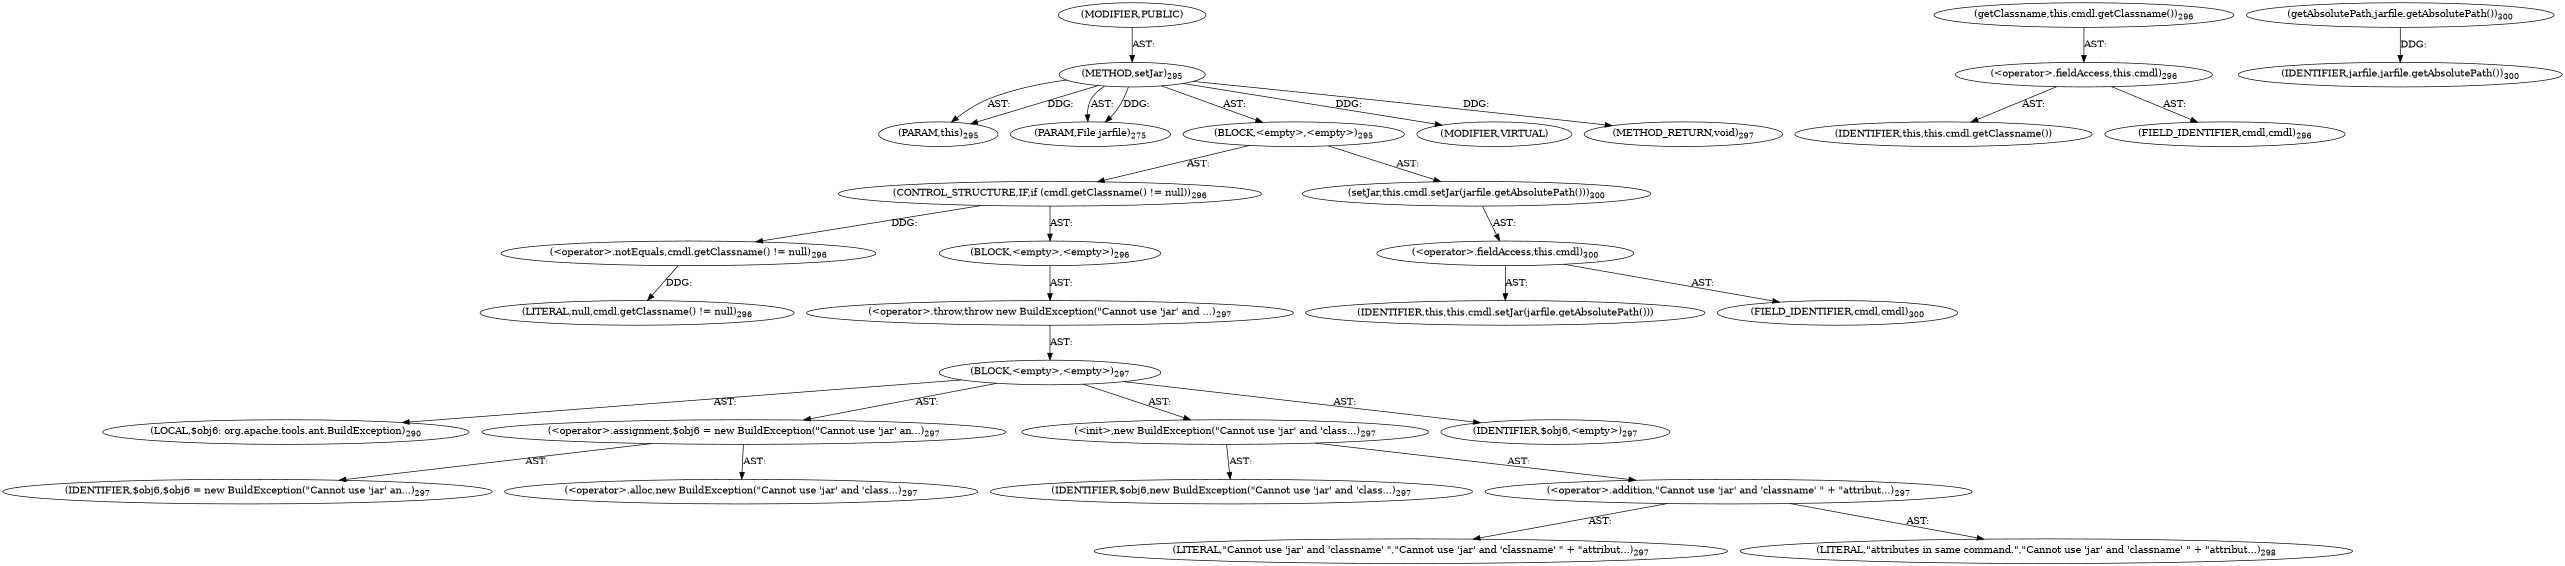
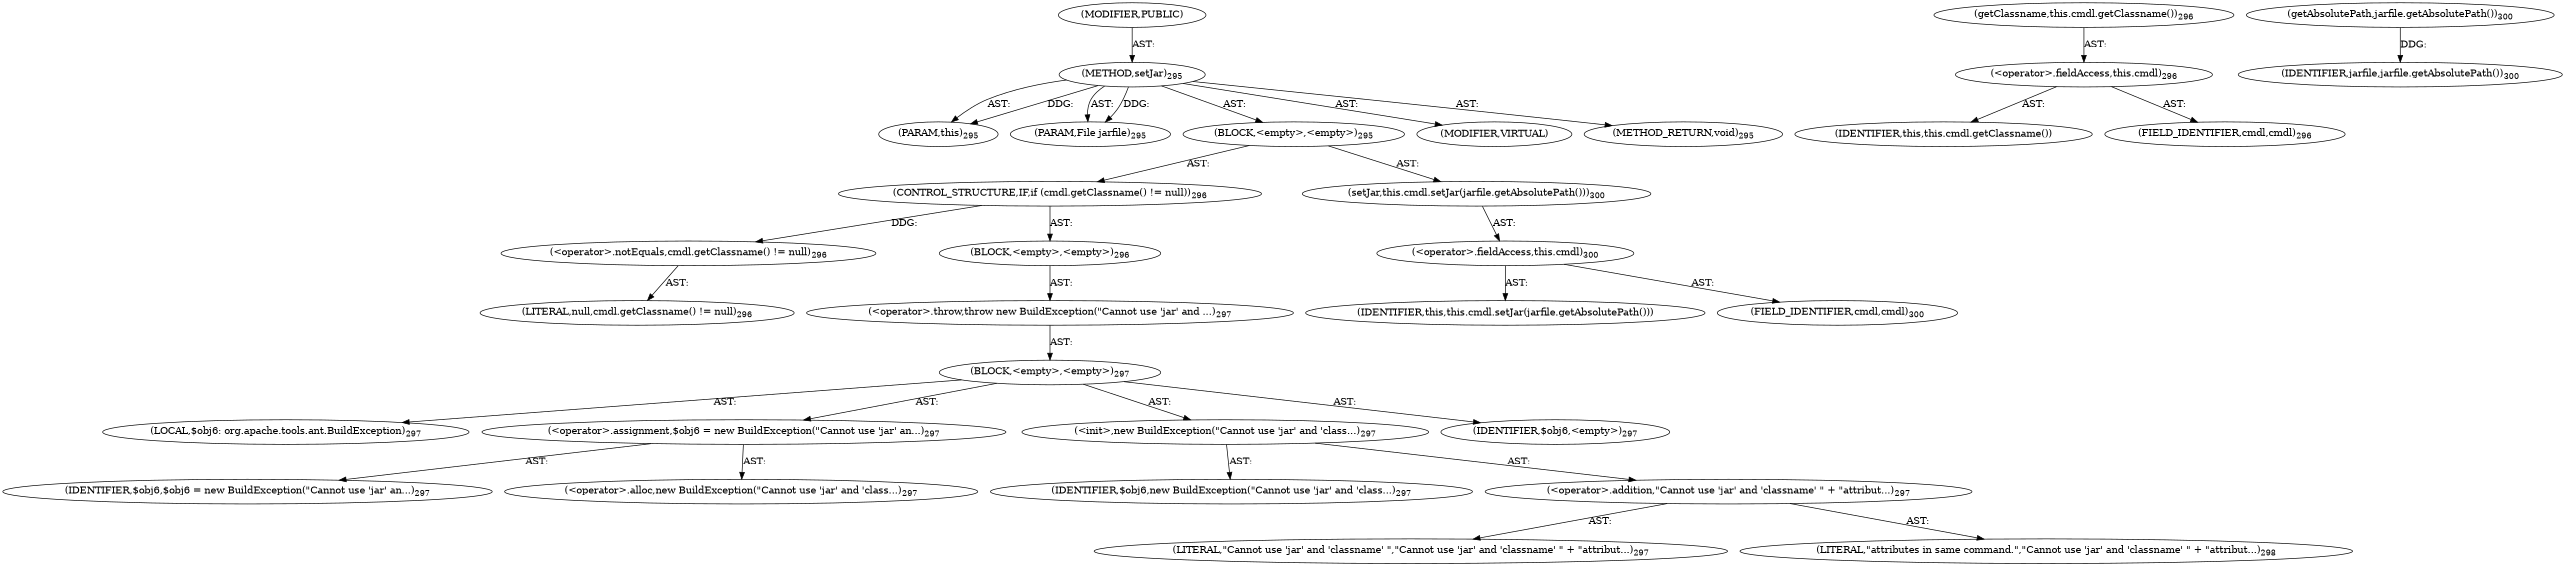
(1350, 104) -> (1349, 104)
(1478, 104) -> (1469, 104)
(1139, 133) -> (1139, 133)
(1746, 133) -> (1746, 133)
(681, 283) -> (679, 283)
(414, 431) -> (414, 431)
